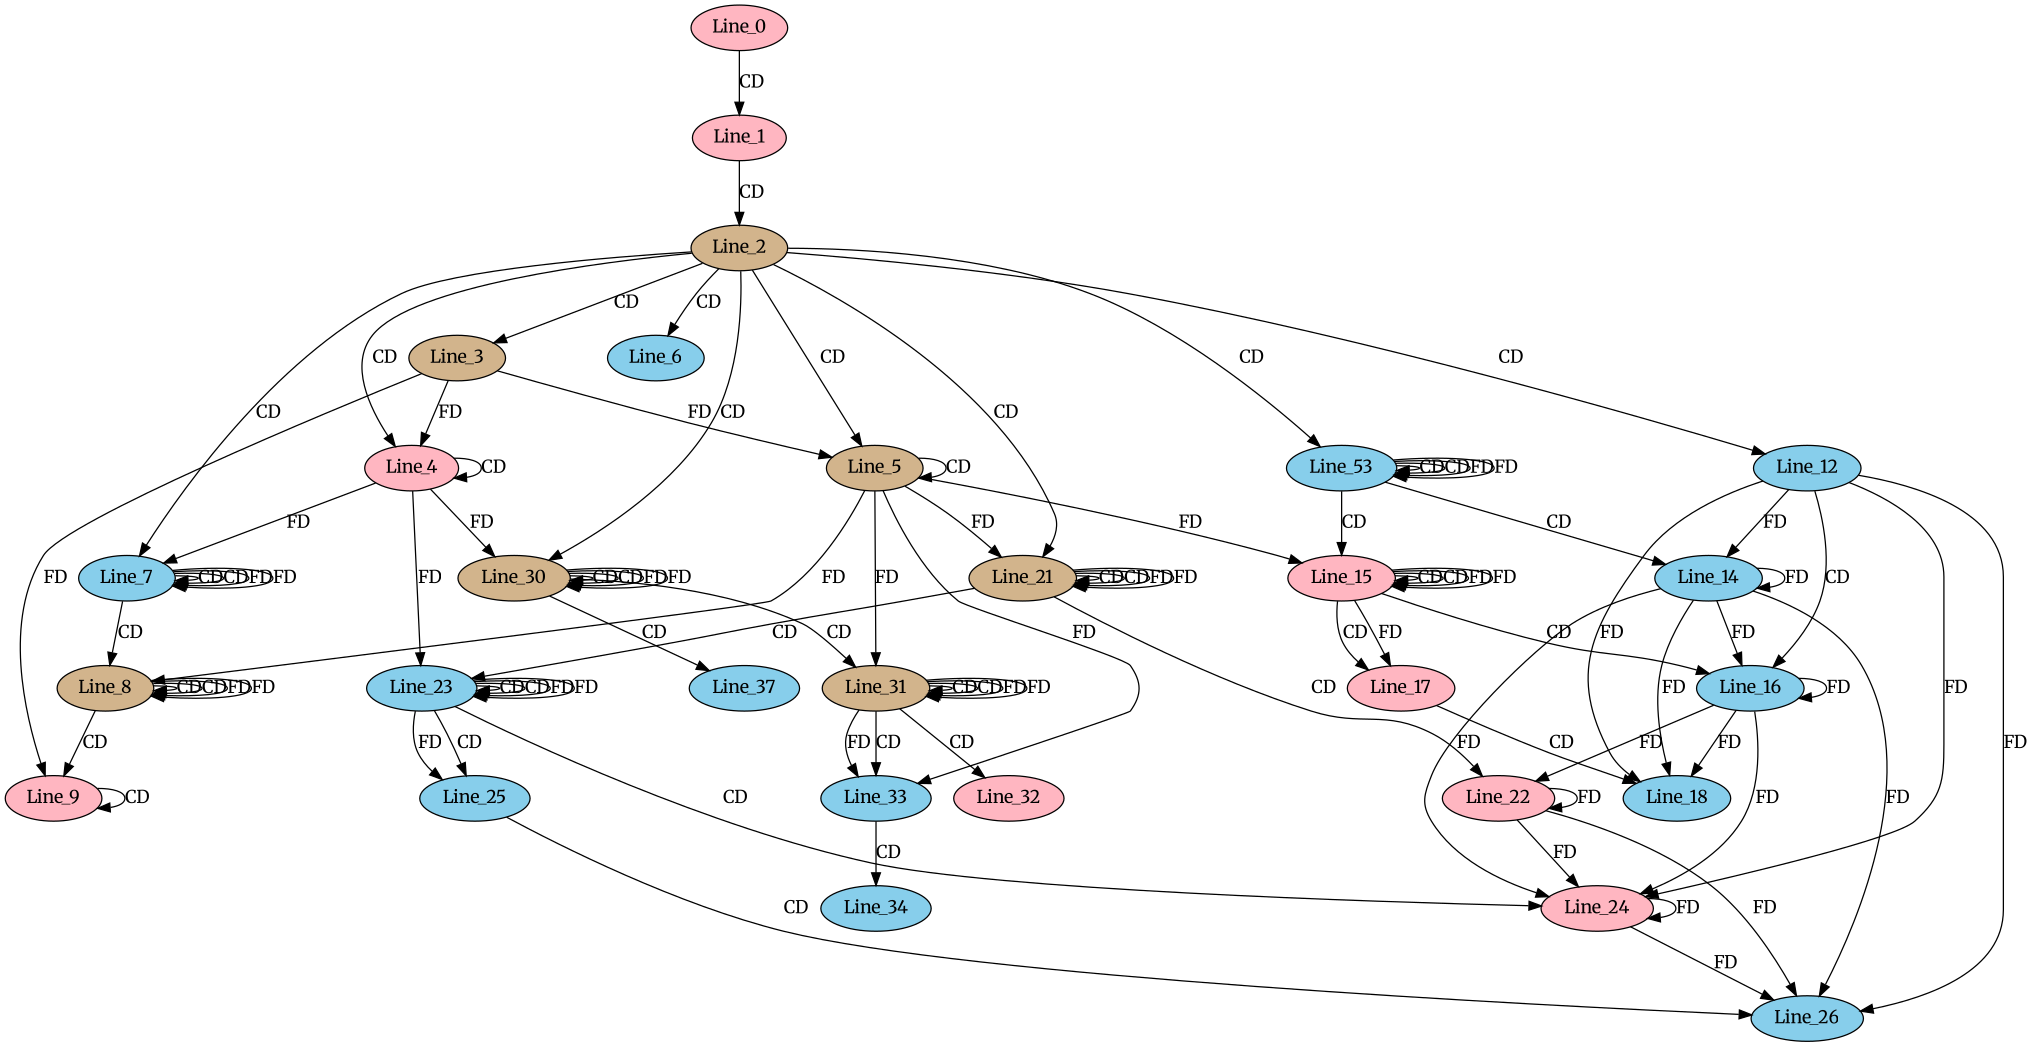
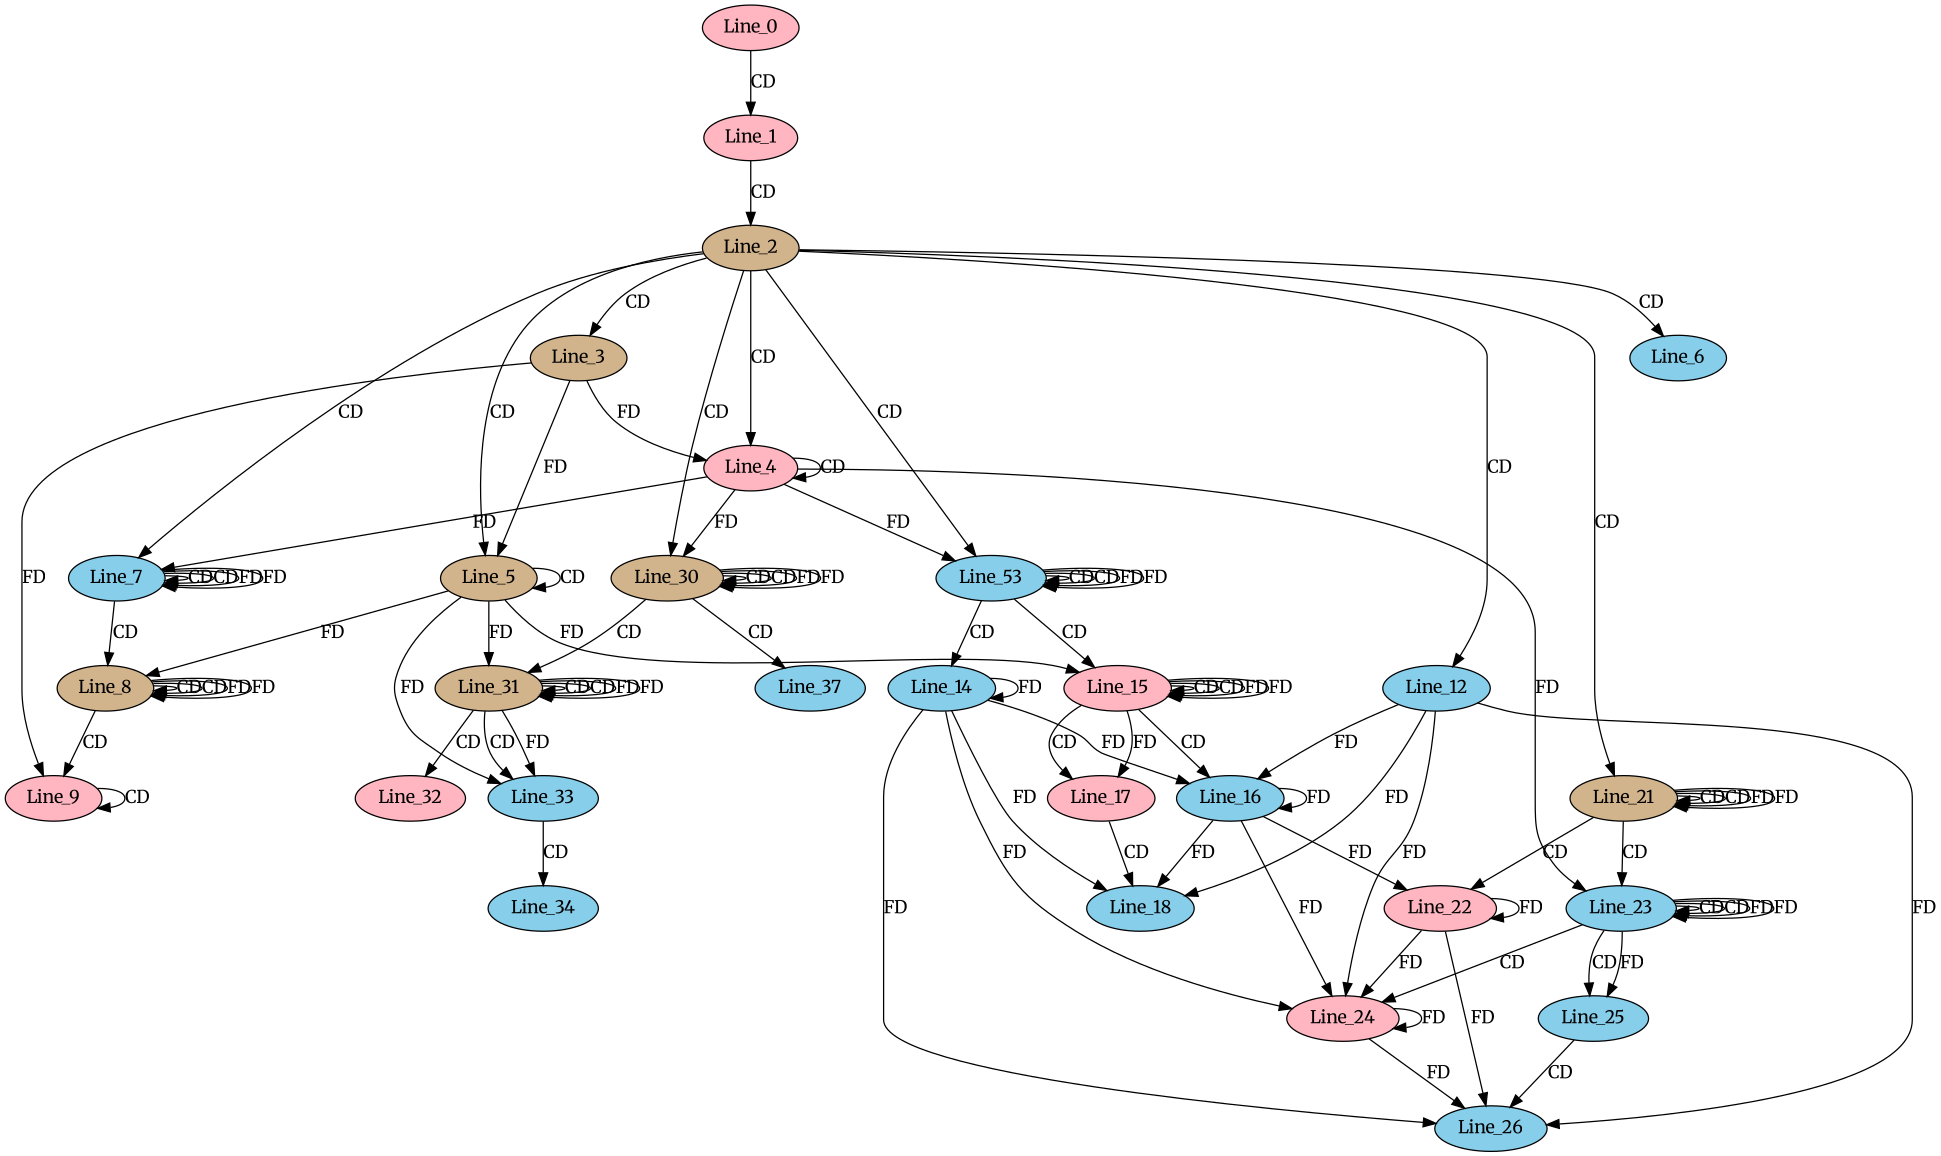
(950, 515) -> none
(1762, 518) -> none
none -> (864, 520)
(1838, 578) -> (1346, 743)
